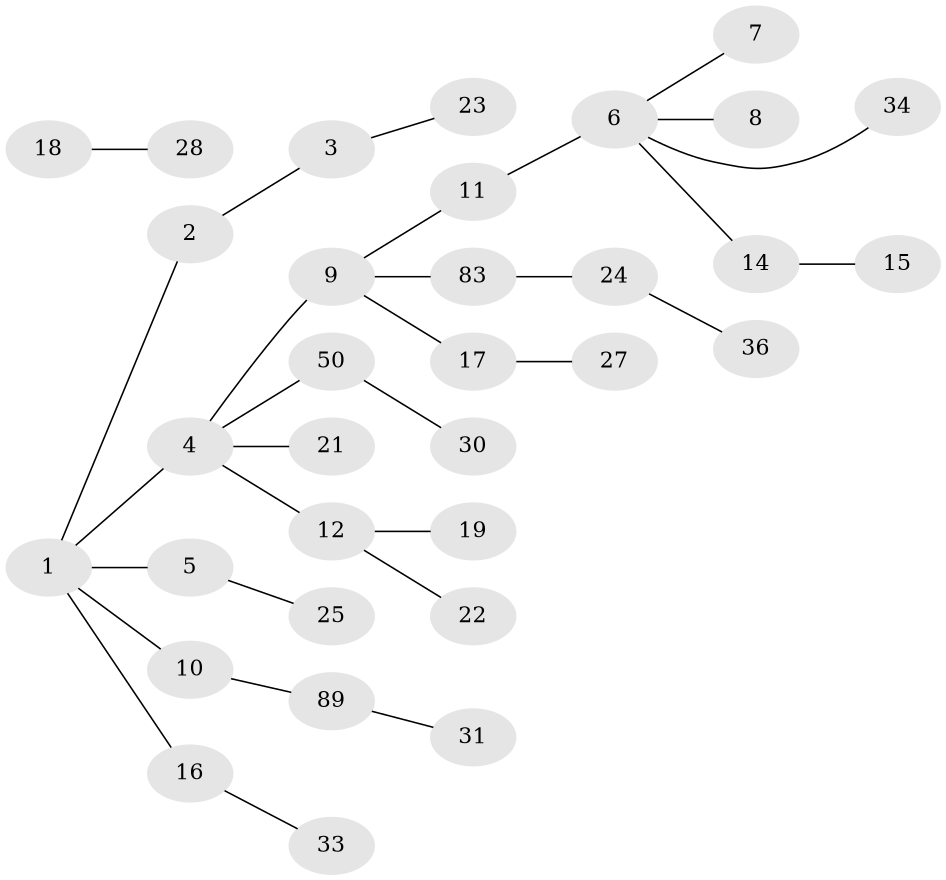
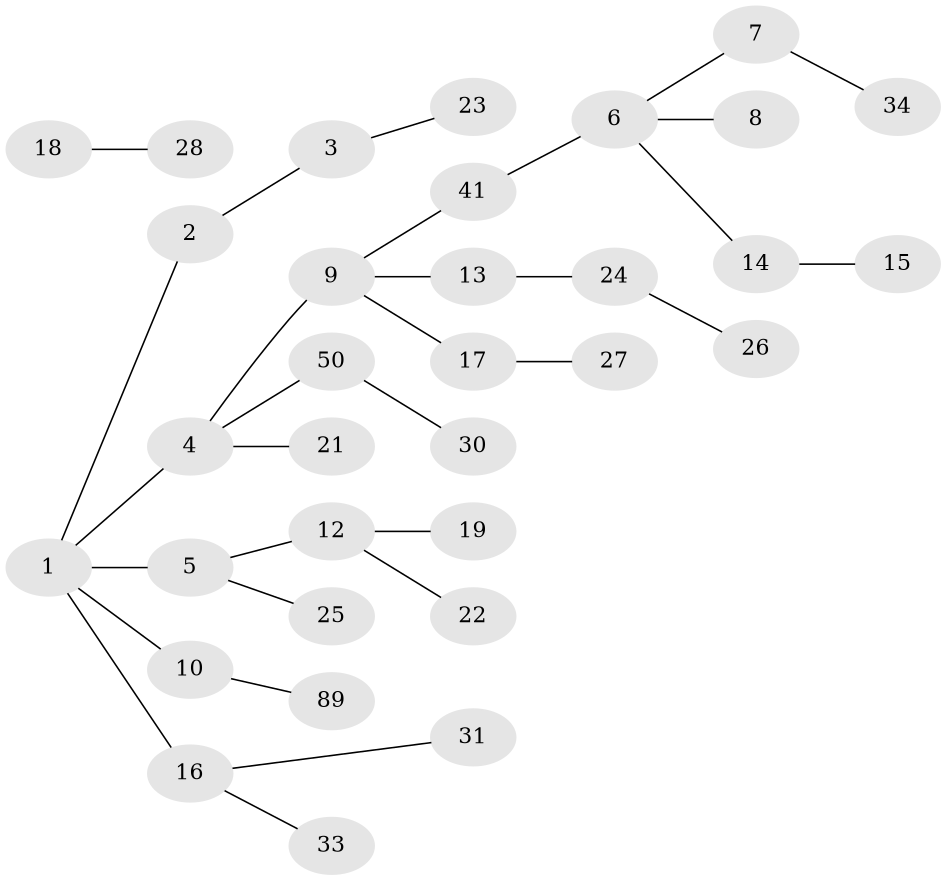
(760, 168) -> (827, 71)
(473, 192) -> (473, 192)
(473, 277) -> (473, 277)
(756, 349) -> (756, 349)
(261, 489) -> (261, 549)
(403, 719) -> (332, 755)
